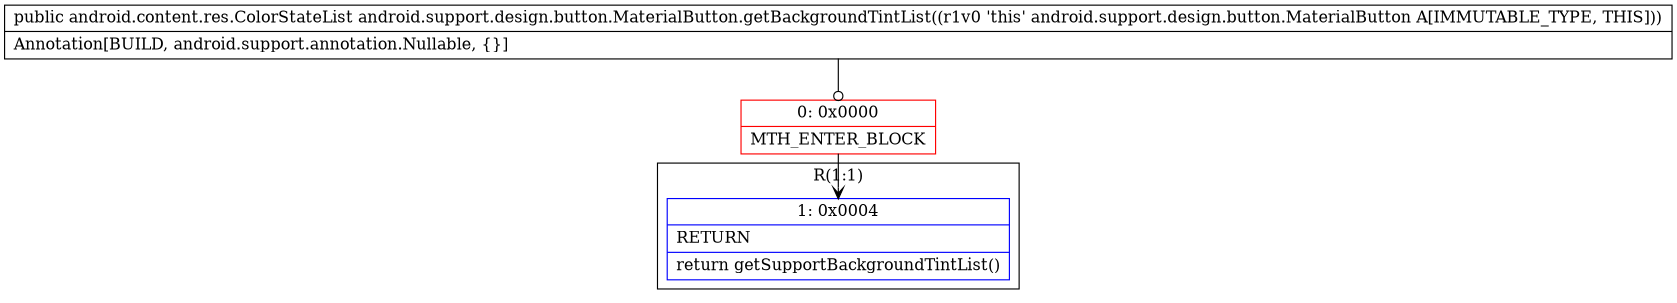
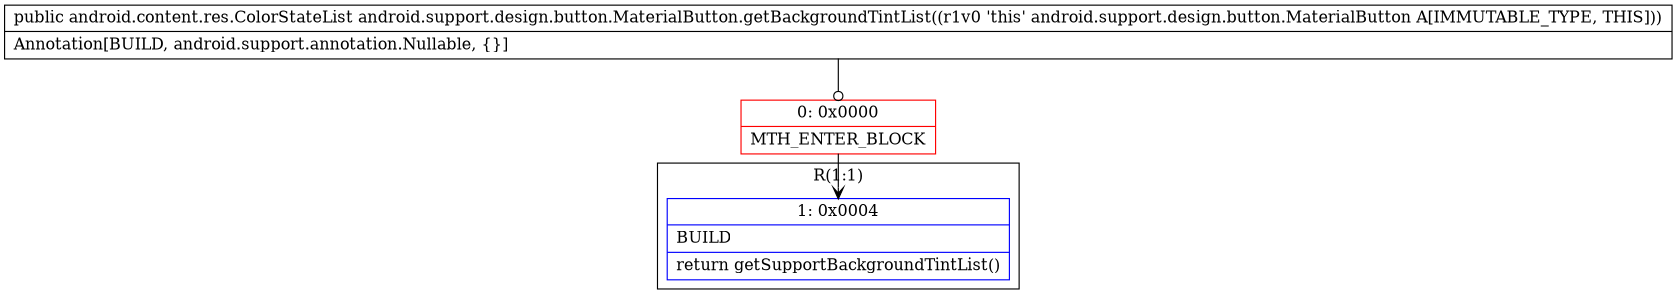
(714, 238) -> (704, 238)
